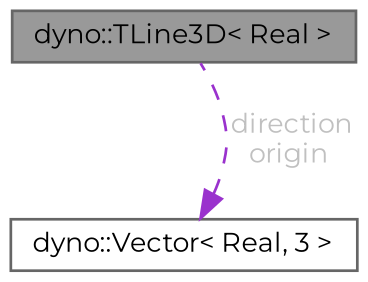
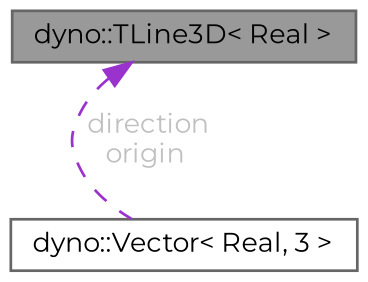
(225, 127) -> (74, 154)
